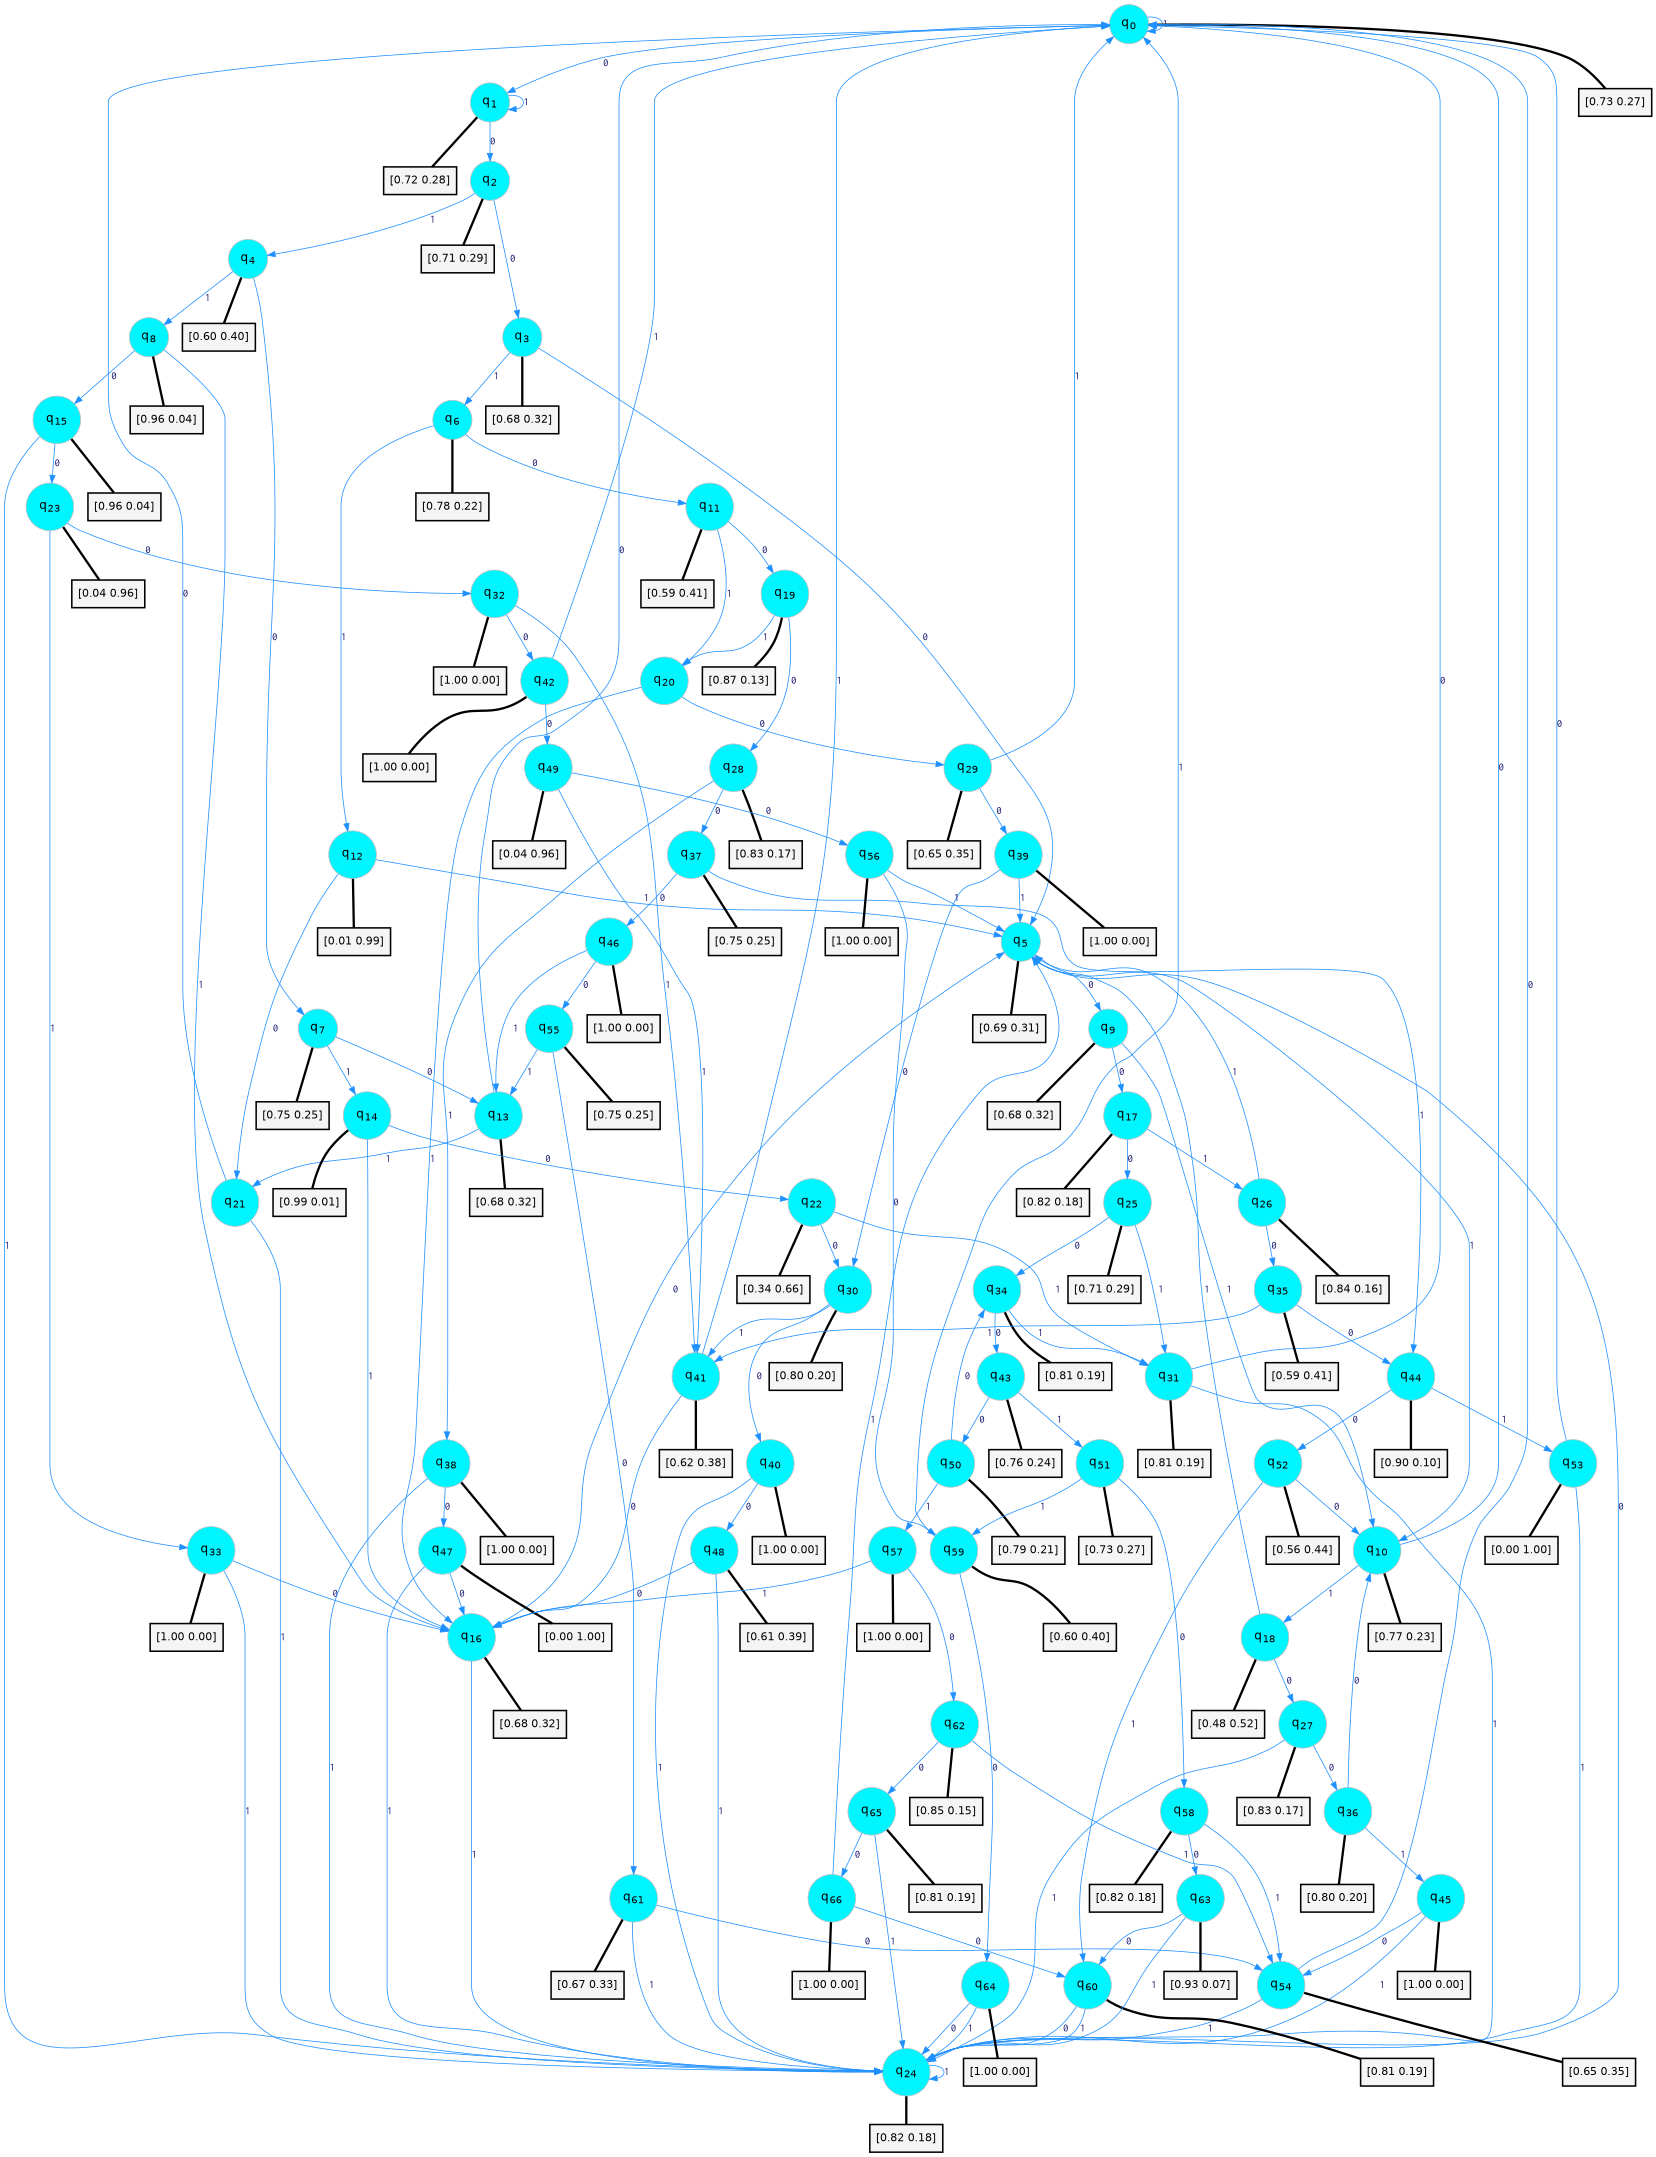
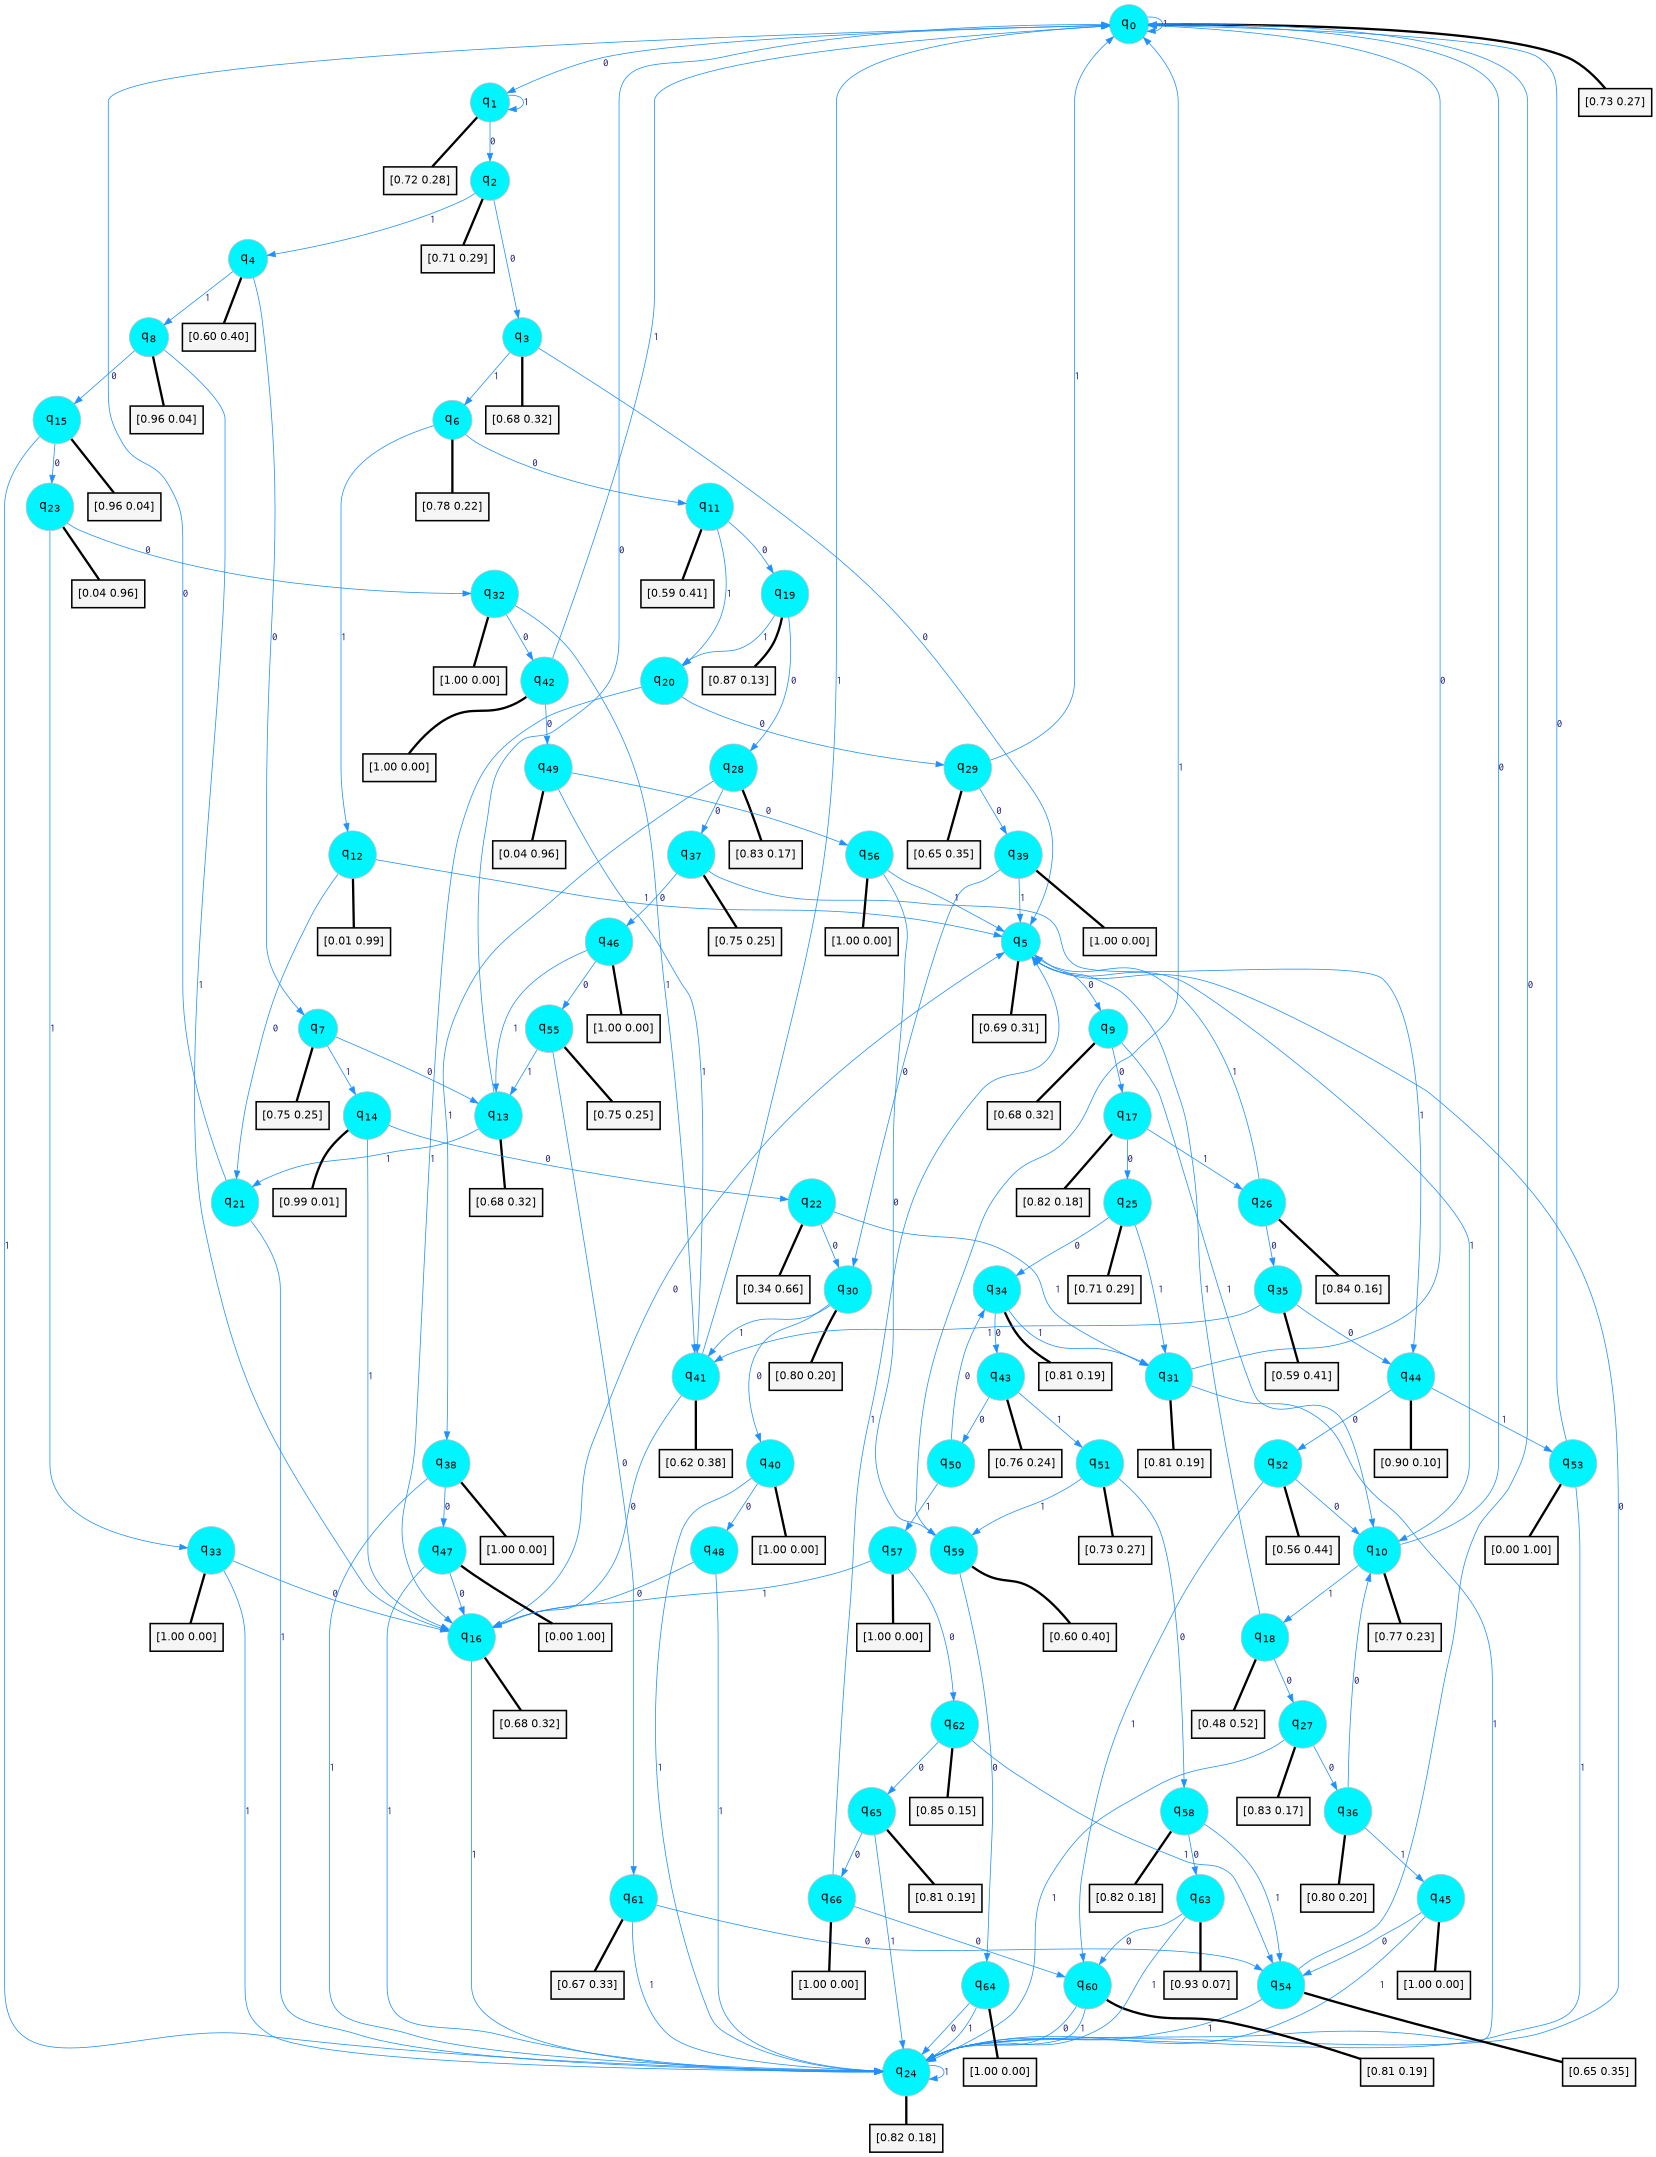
(1028, 1550) -> none
(777, 1637) -> none
